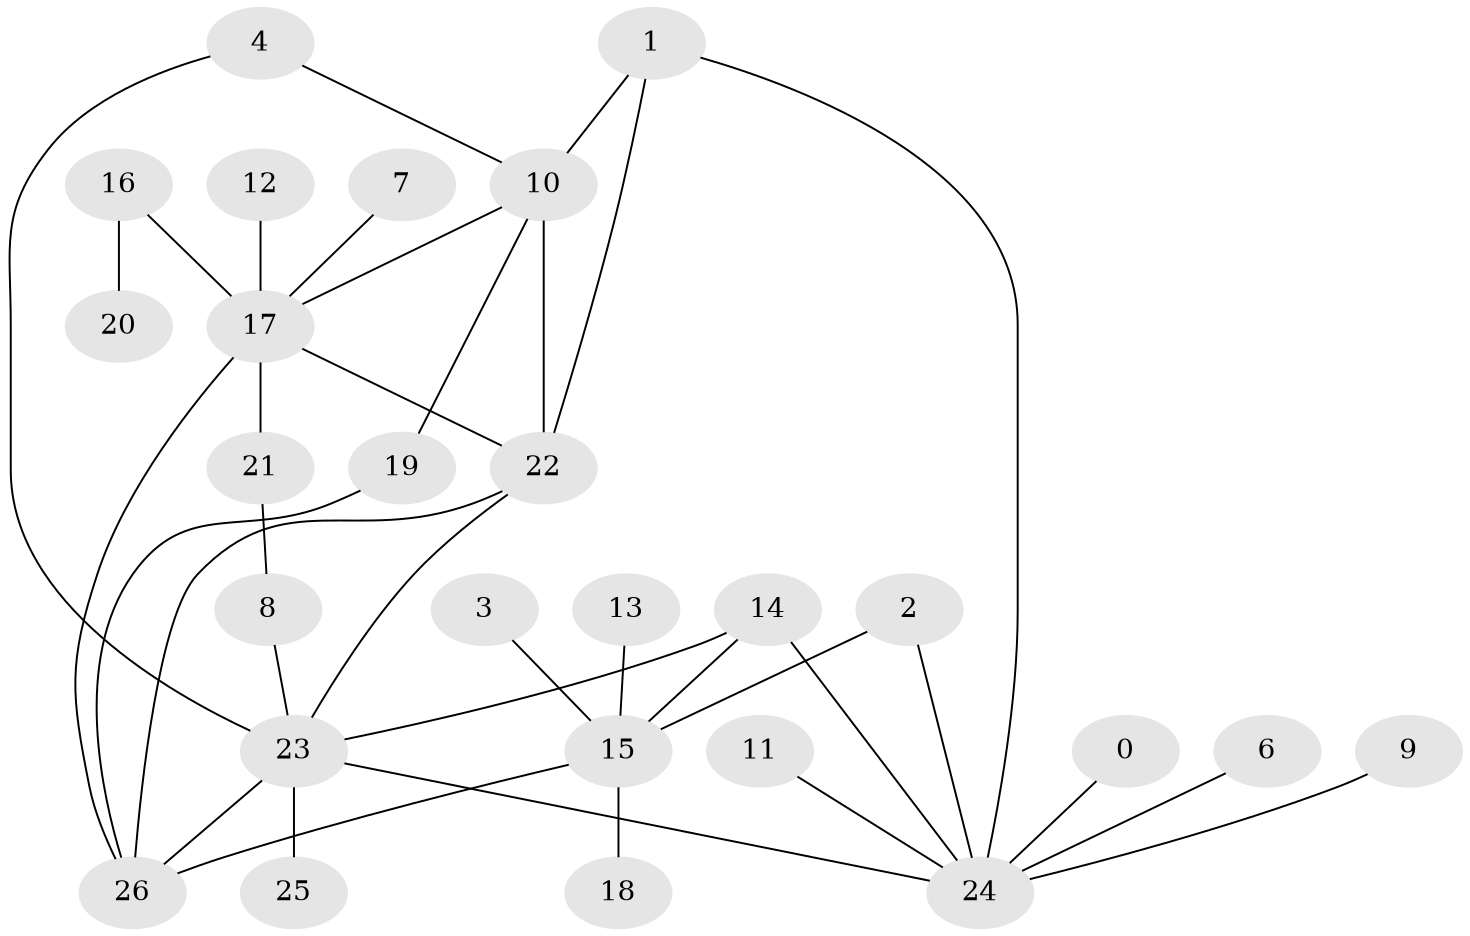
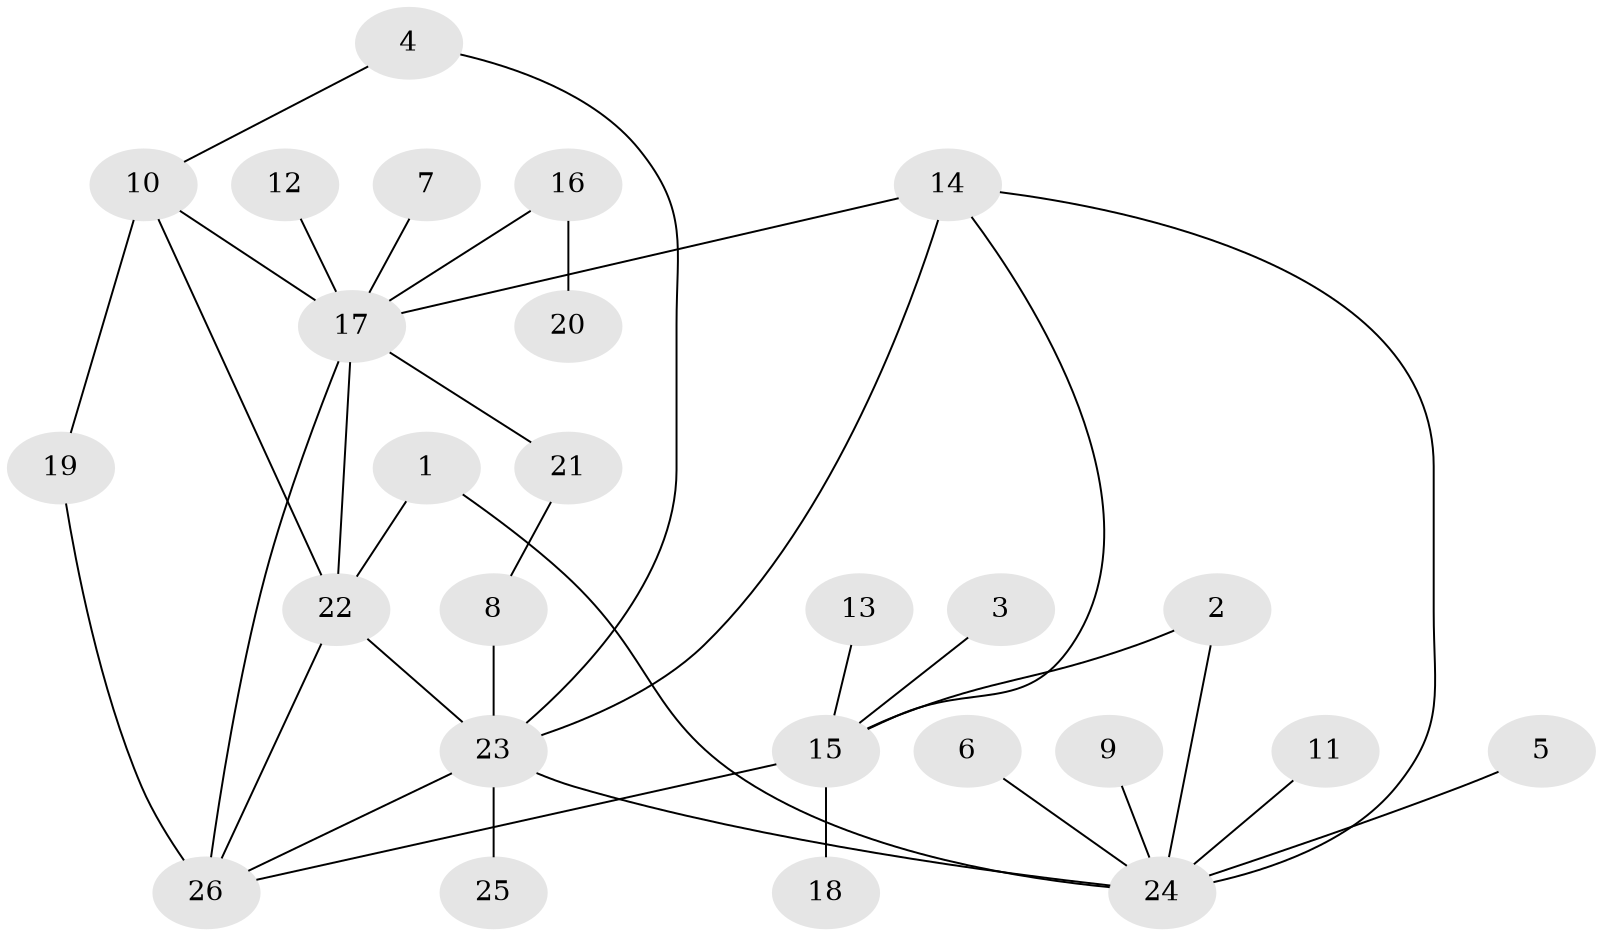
(598, 114) -> none
none -> (650, 256)
(1126, 751) -> (1542, 751)
